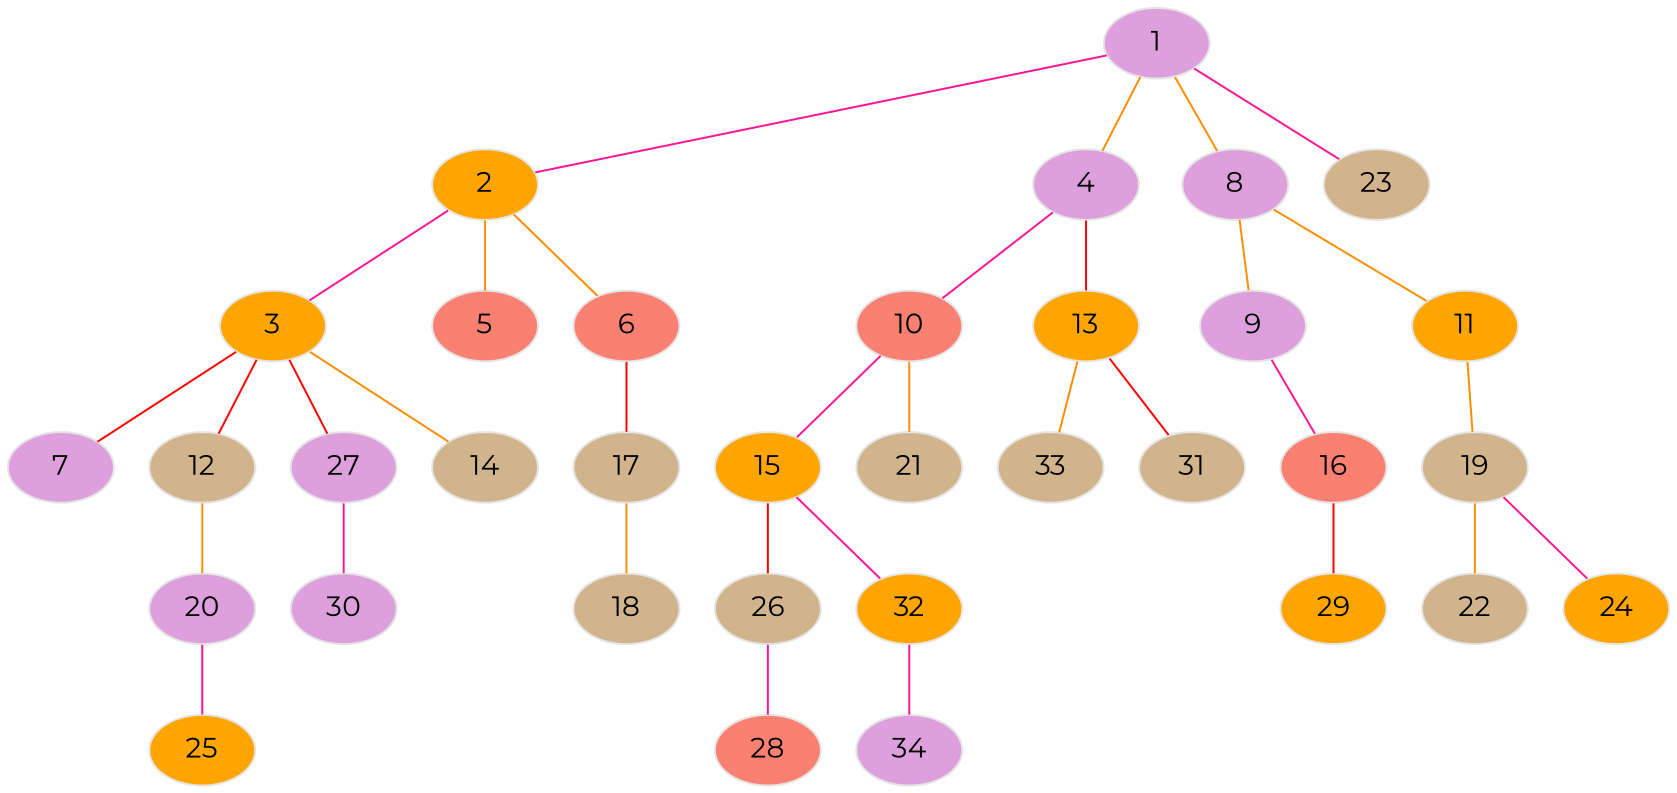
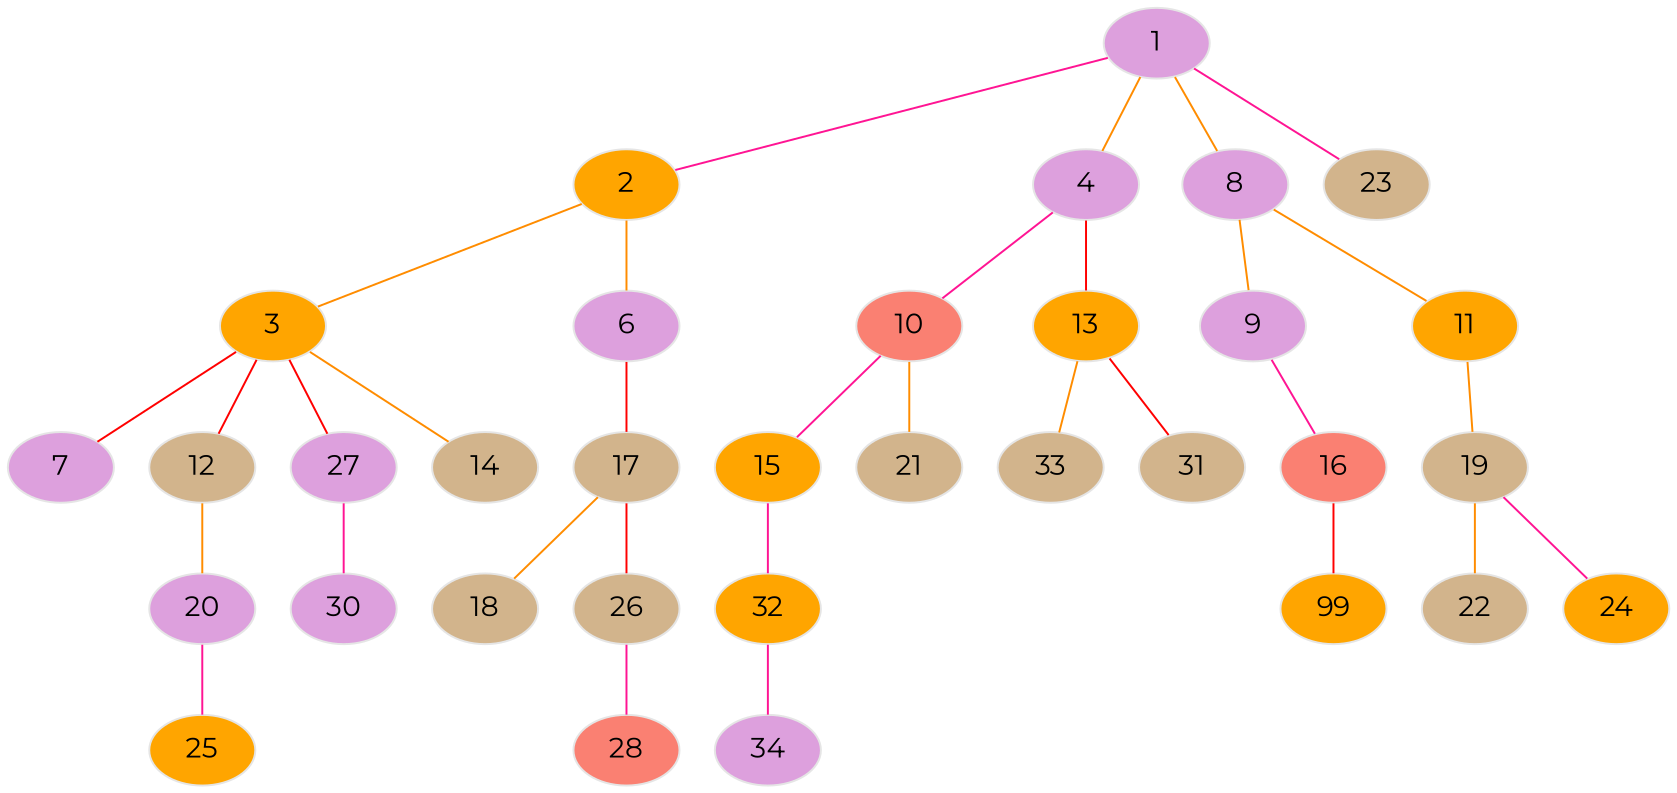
(379, 255) -> (450, 255)
(485, 326) -> none
(626, 326) -> (626, 326)
(768, 538) -> (626, 538)
(1333, 609) -> (1333, 609)
